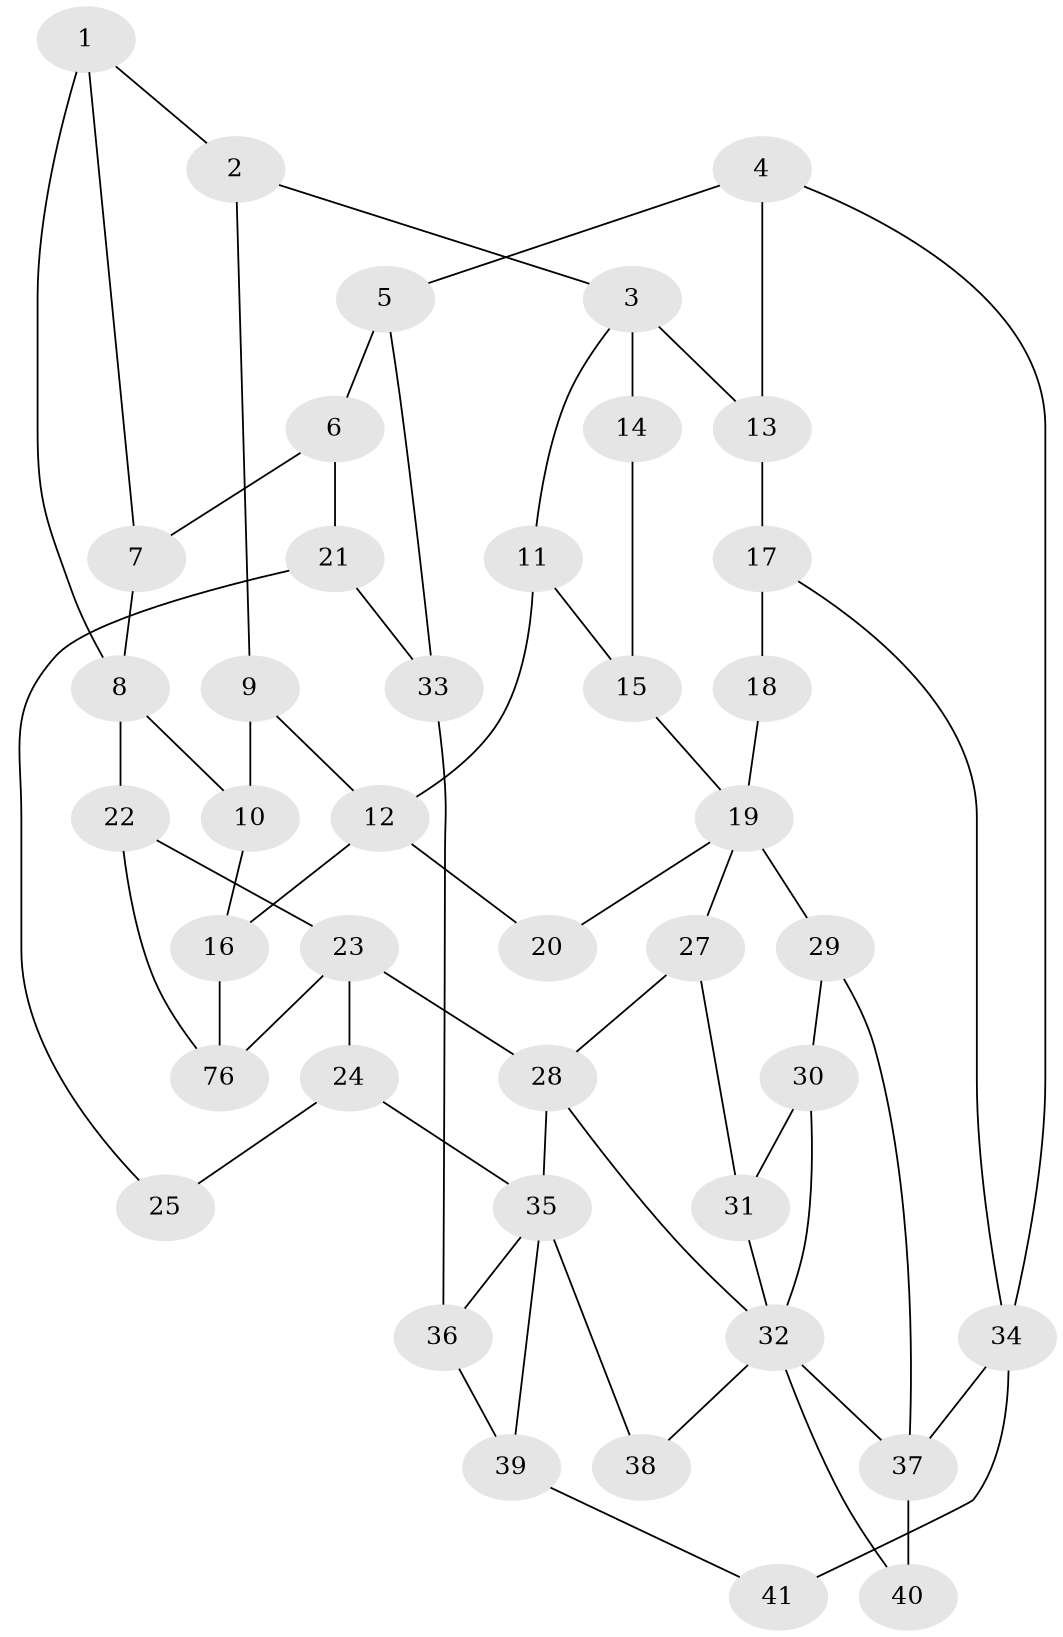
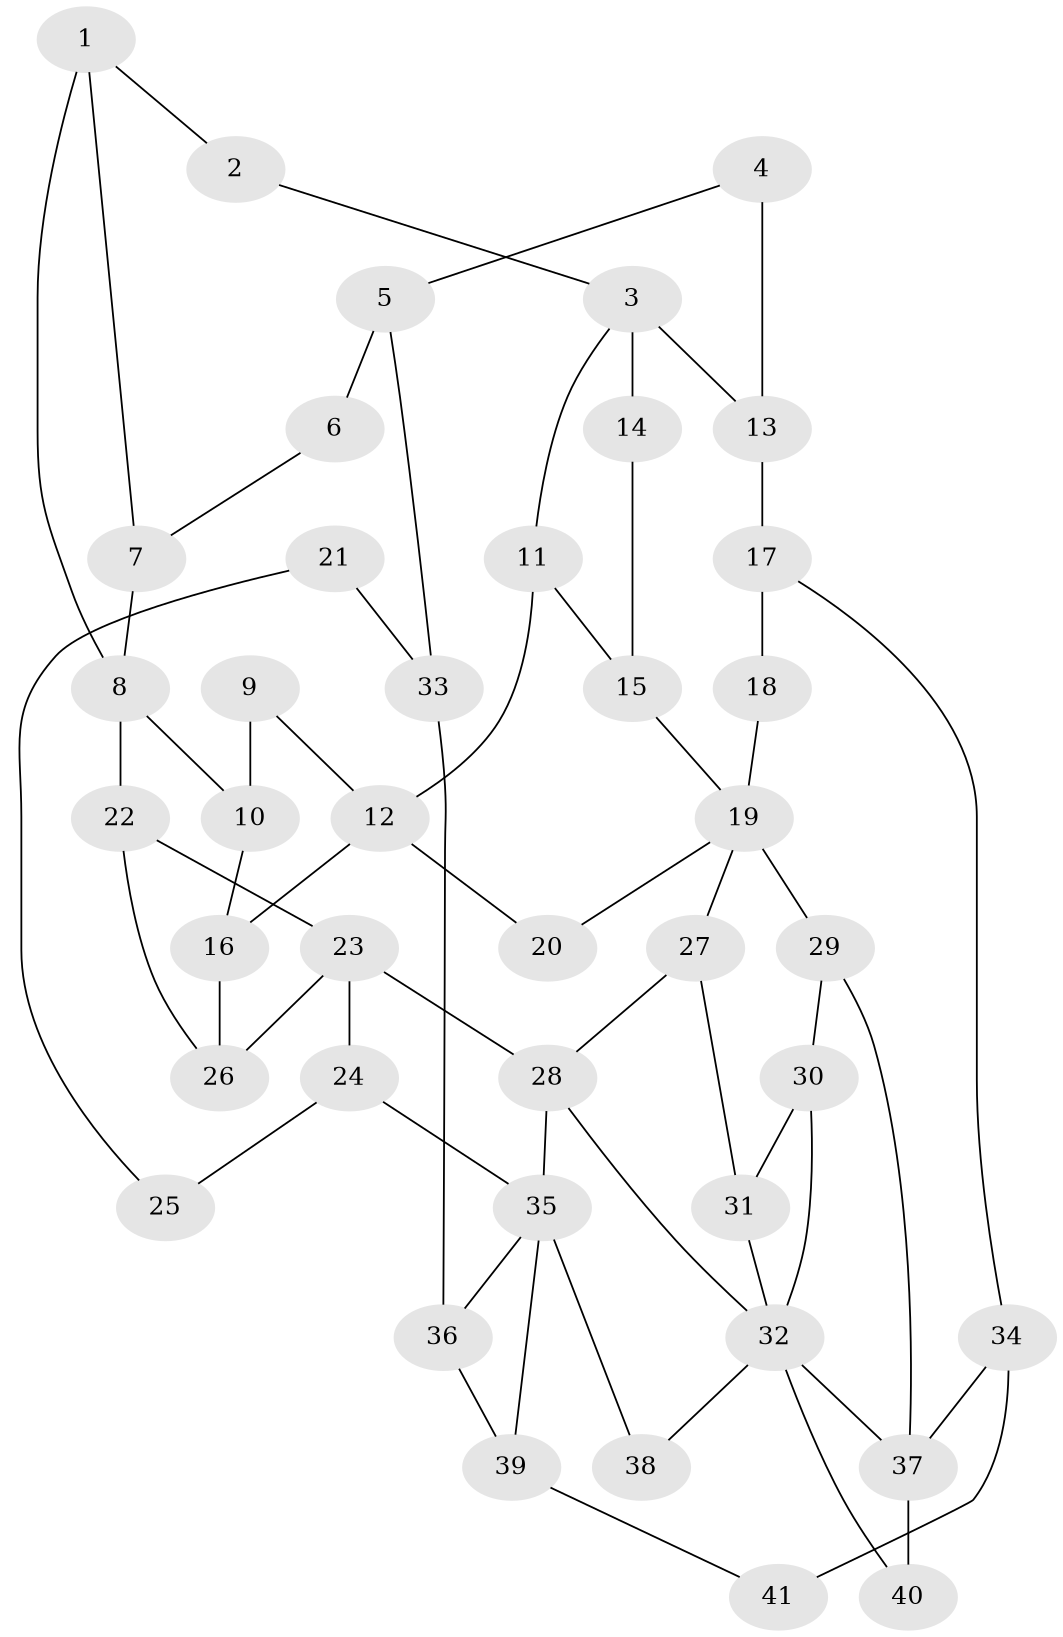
(243, 429) -> none
(335, 494) -> none
(1045, 688) -> none
(220, 1078) -> (220, 1078)
